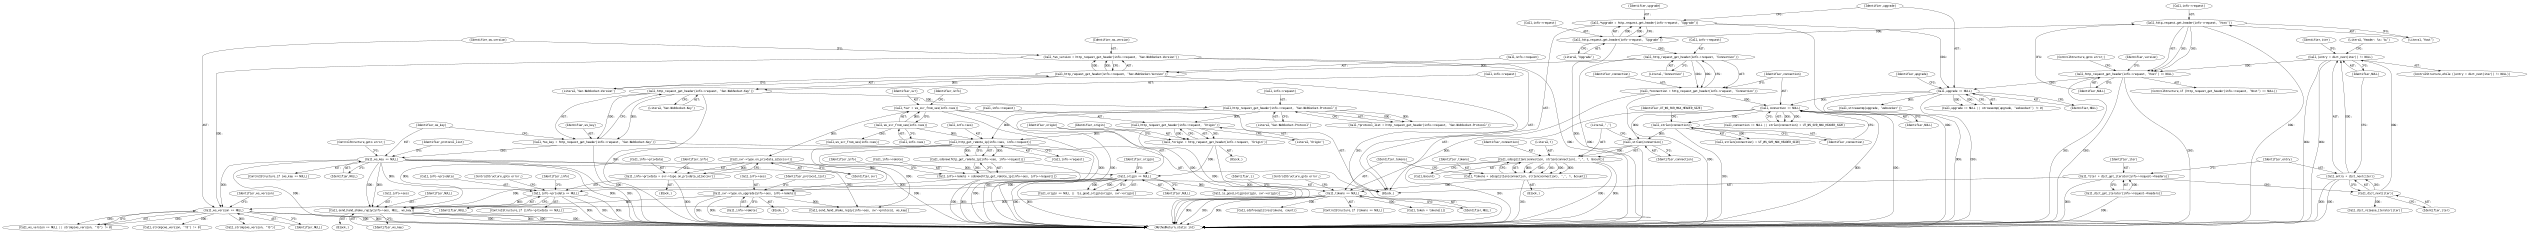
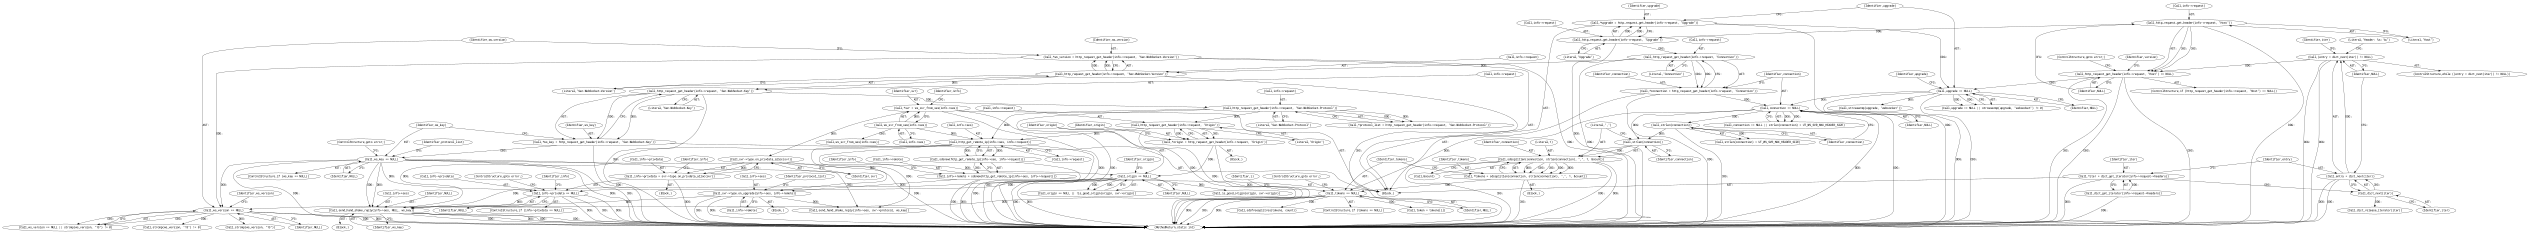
(1671, 108) -> none
(2391, 118) -> none
